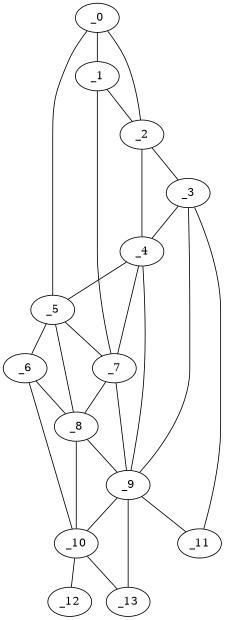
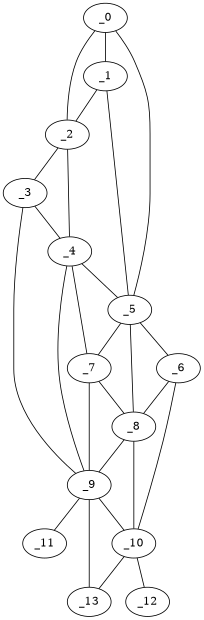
(97, 223) -> (118, 193)
(221, 367) -> none
